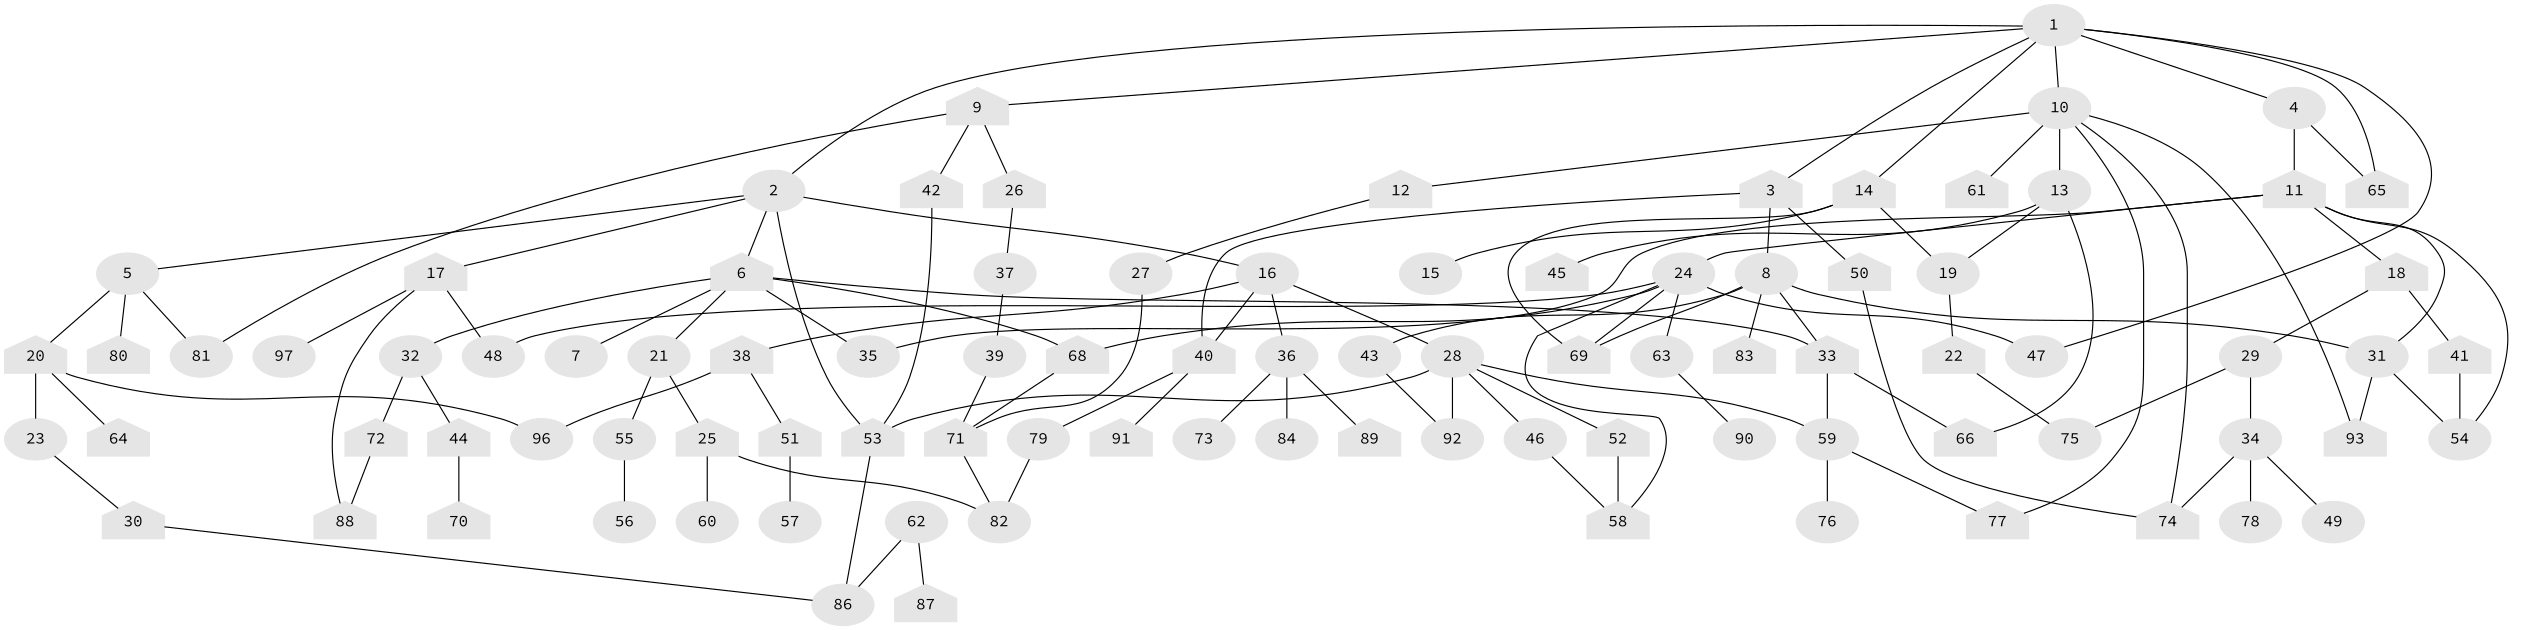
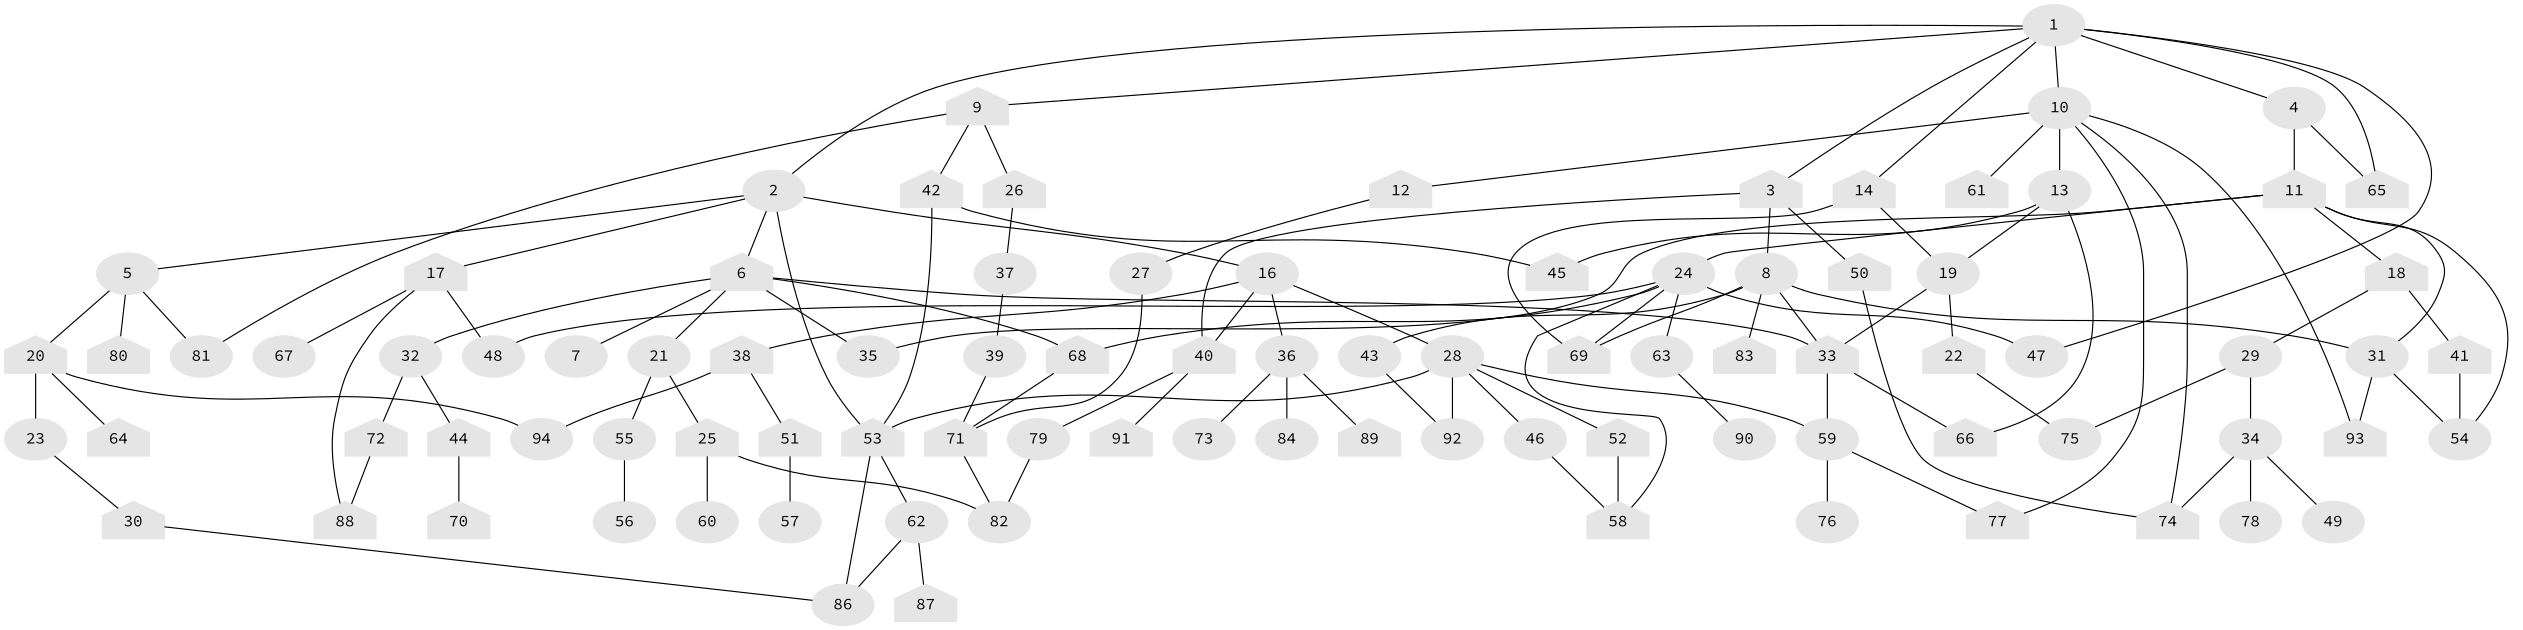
none -> (1188, 241)
(1431, 274) -> none
none -> (1906, 303)
(284, 356) -> (284, 356)
(542, 439) -> (542, 439)
none -> (893, 478)
